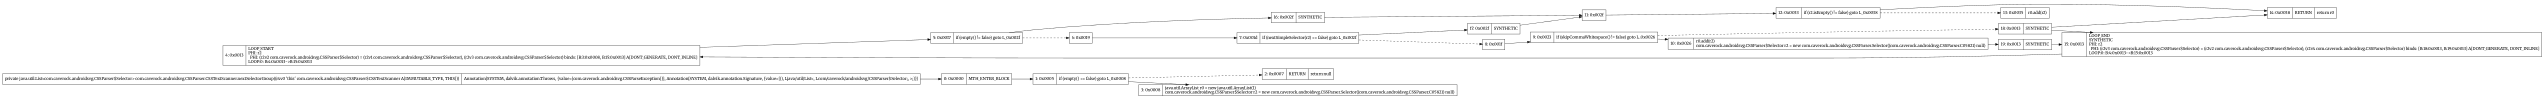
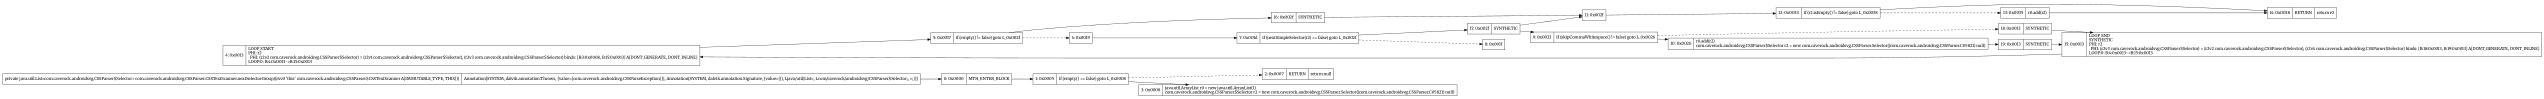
(2158, 21) -> (2157, 13)
(1516, 43) -> (1526, 31)
